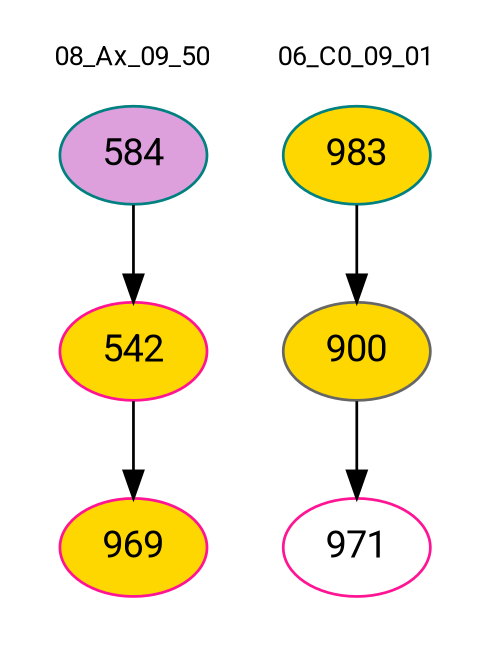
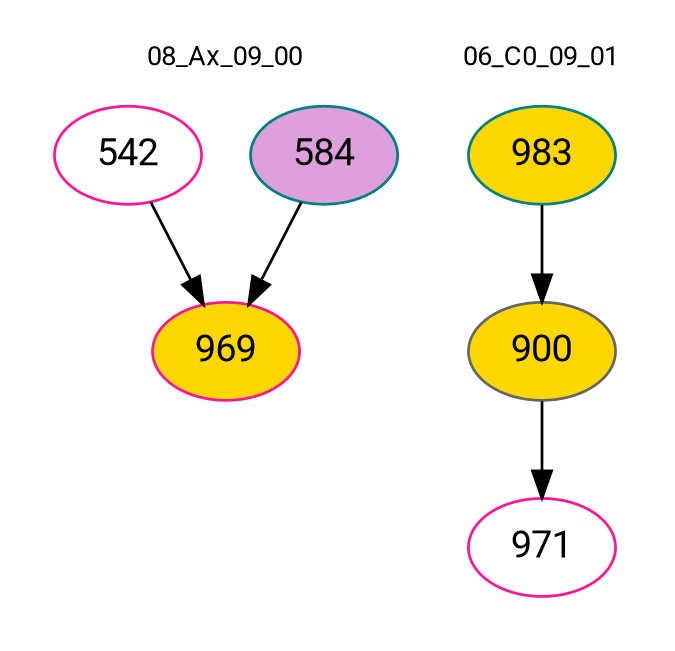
(133, 59) -> (226, 59)
(133, 240) -> (281, 241)
(133, 351) -> (128, 155)
